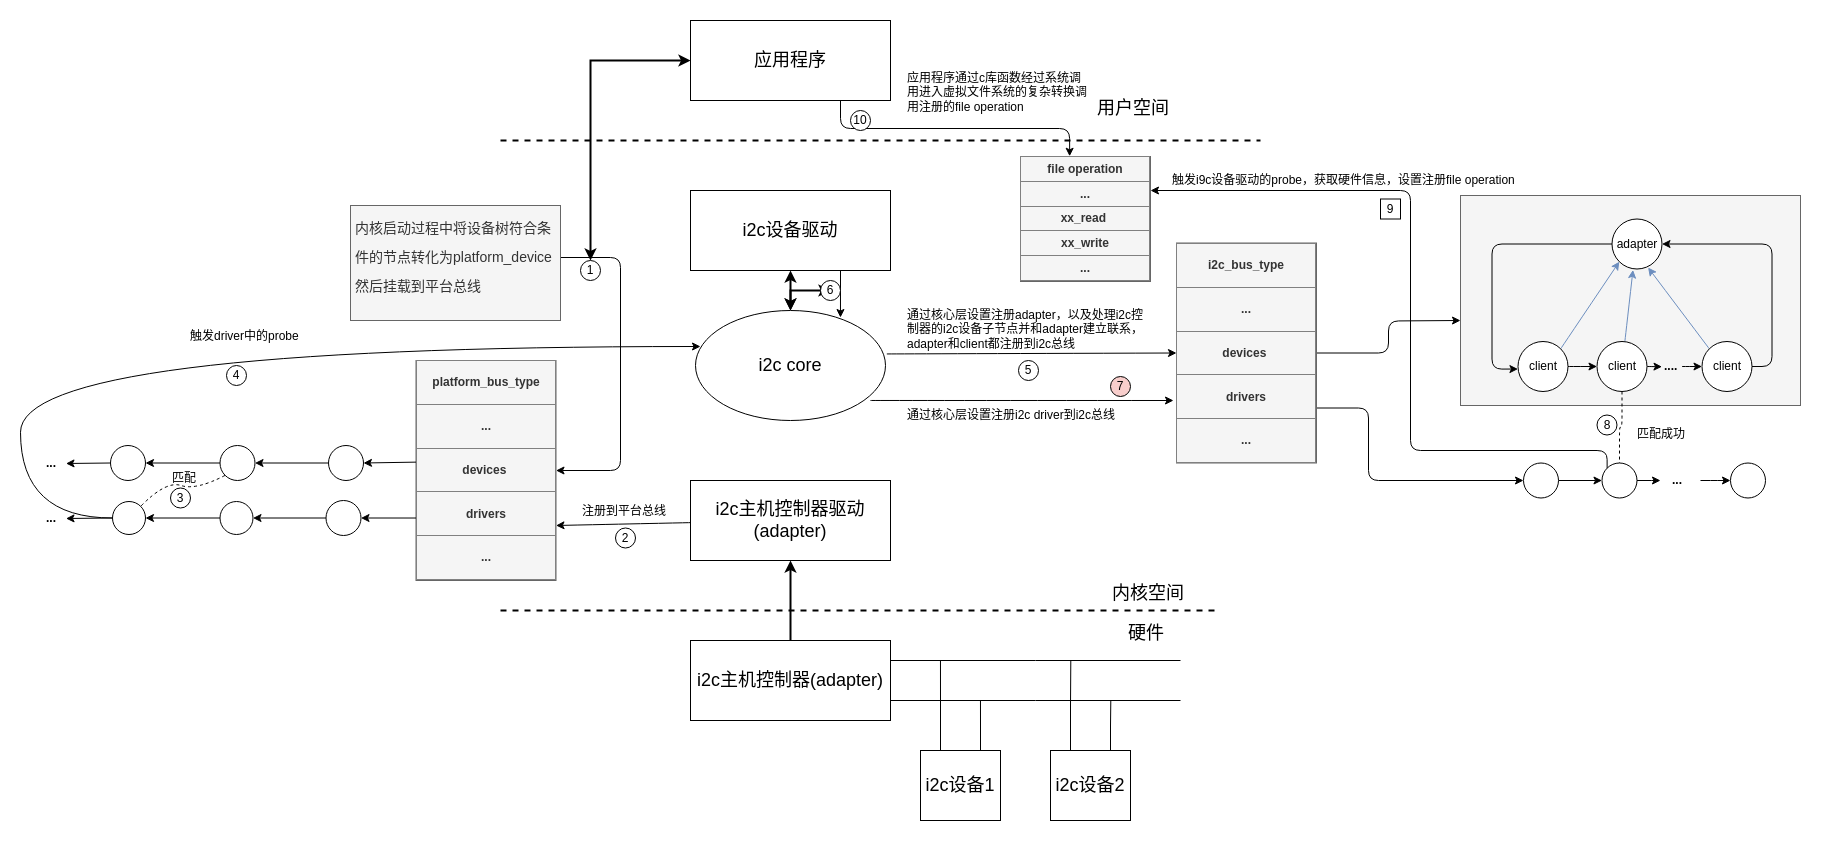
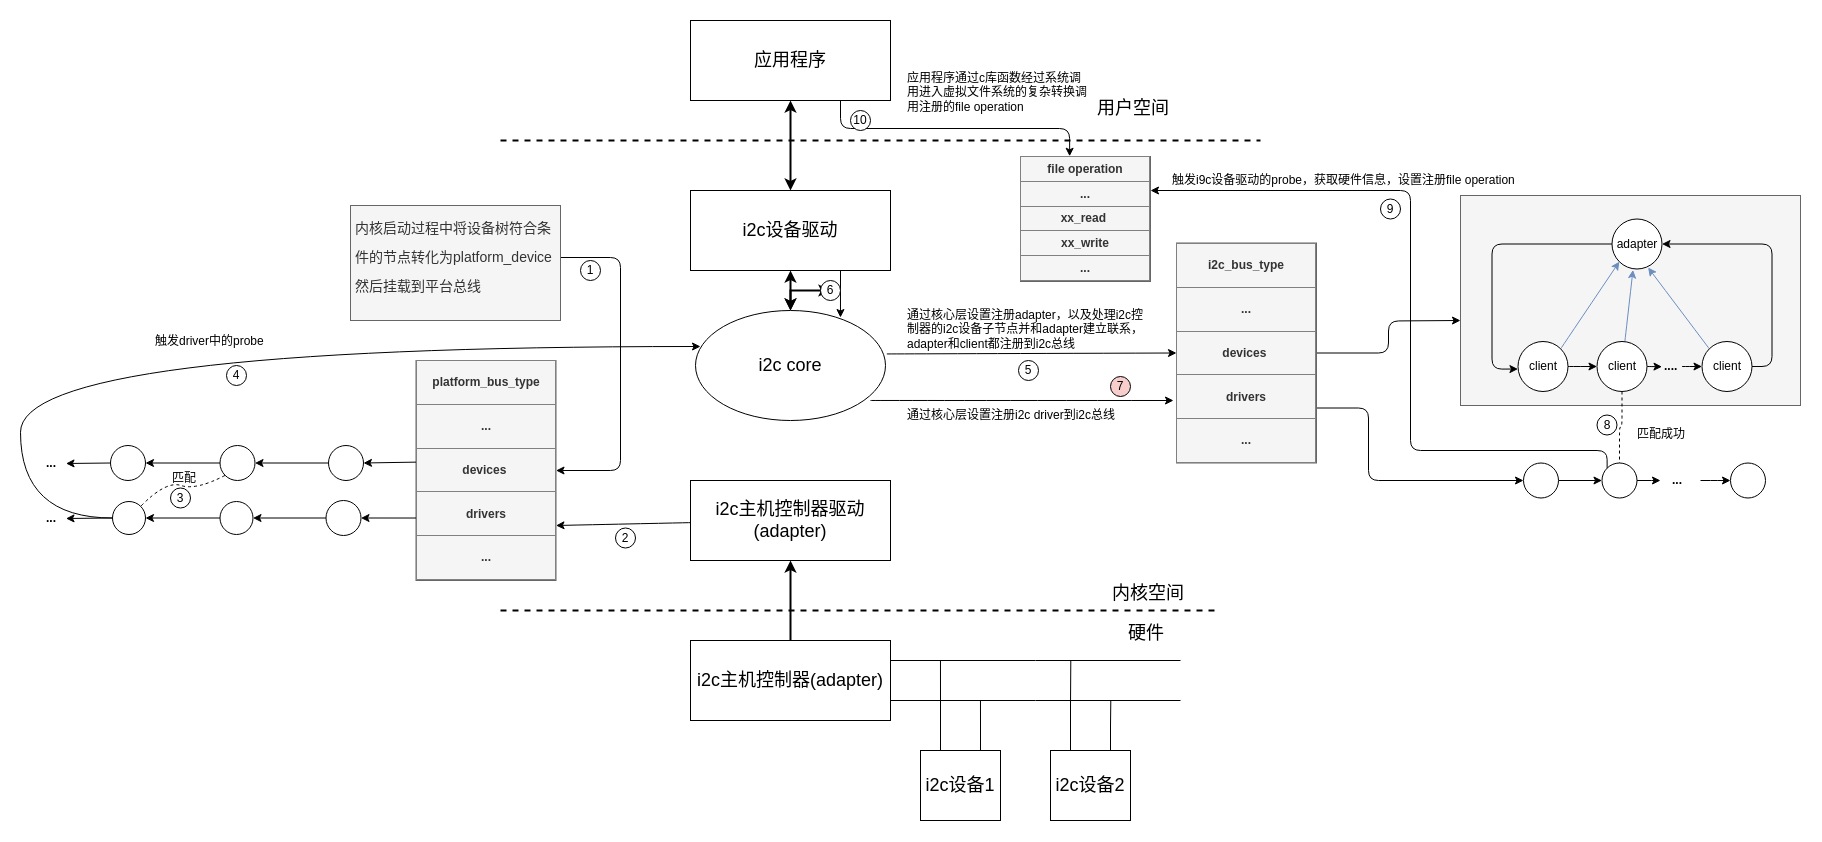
(591, 111) -> (791, 145)
(1391, 209) -> (1391, 209)
(249, 337) -> (214, 342)
(631, 512) -> none
